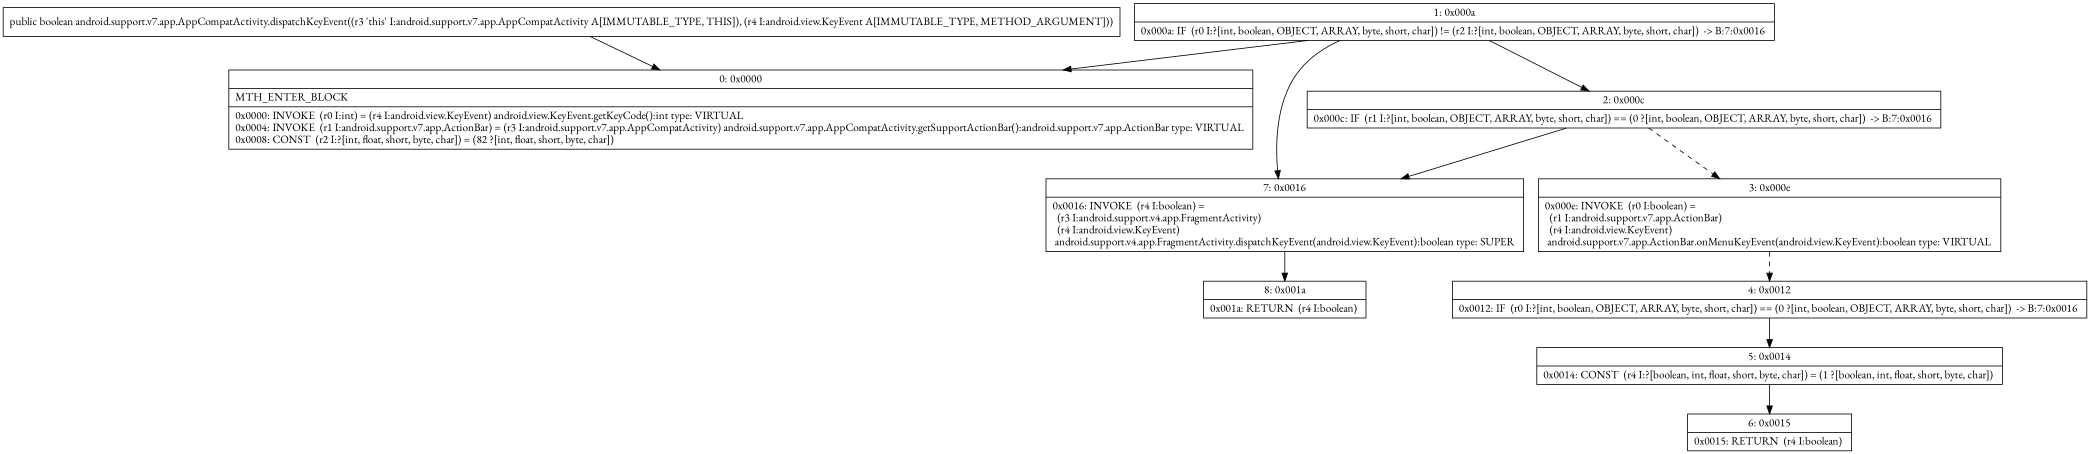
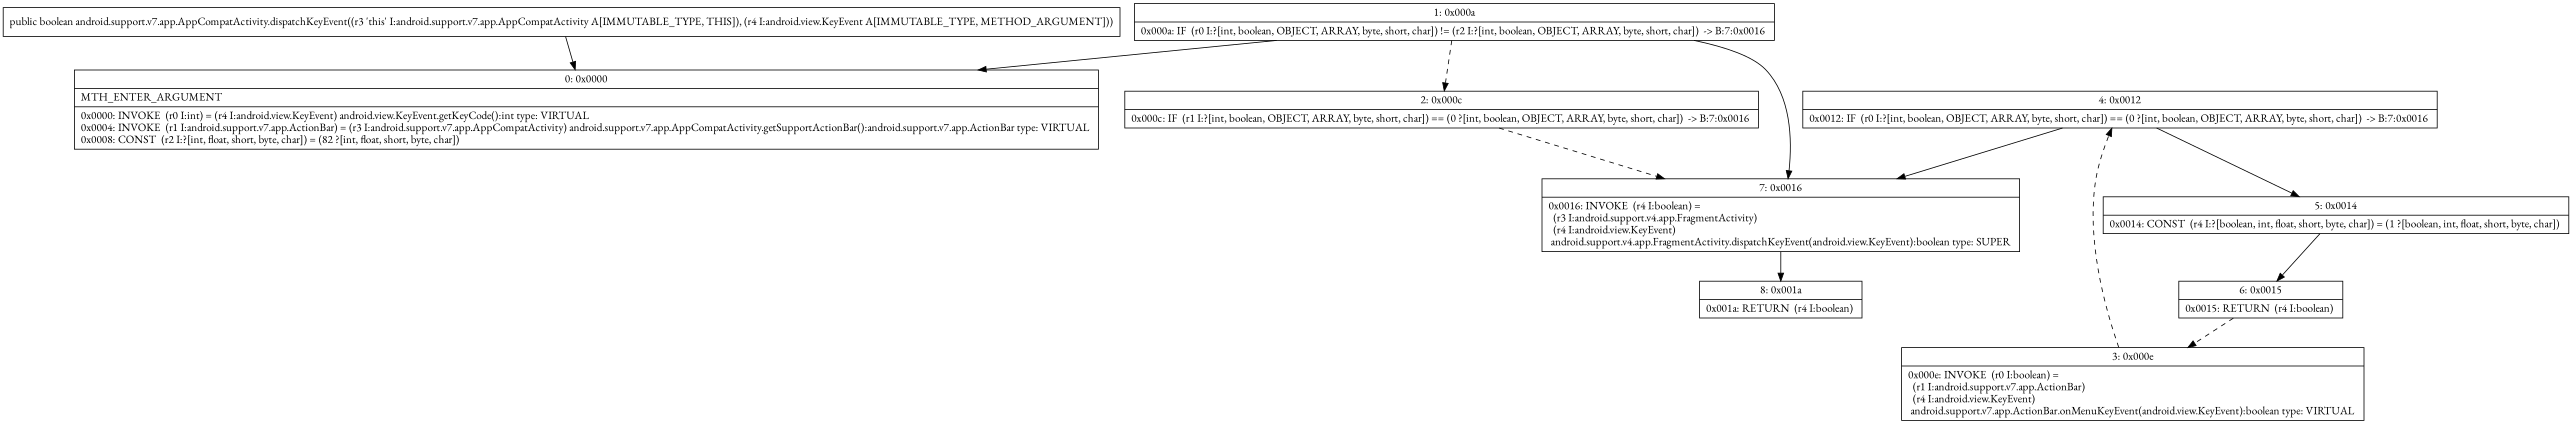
(1535, 64) -> (1449, 62)
(292, 97) -> (152, 97)
(1681, 151) -> (2214, 331)
(1488, 152) -> (1578, 152)
none -> (1984, 152)
